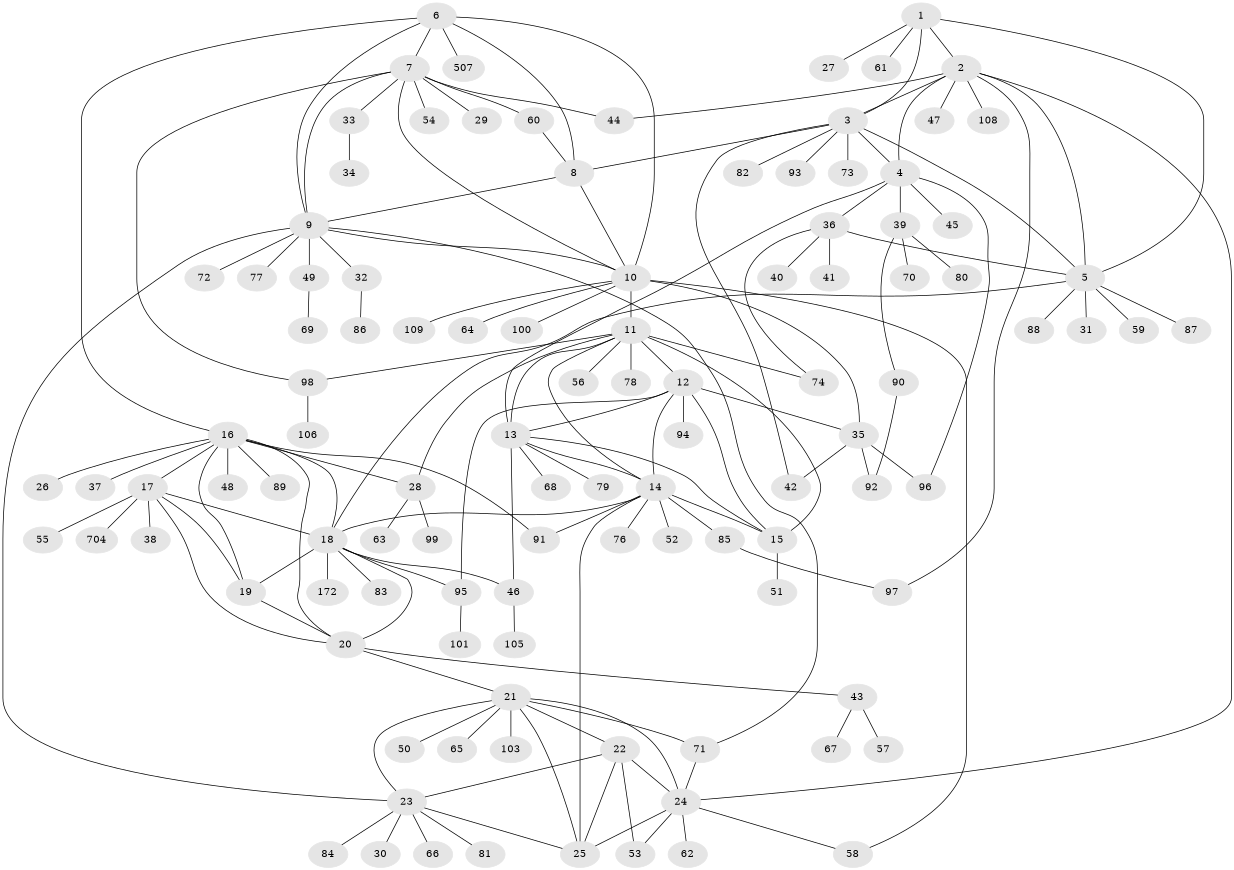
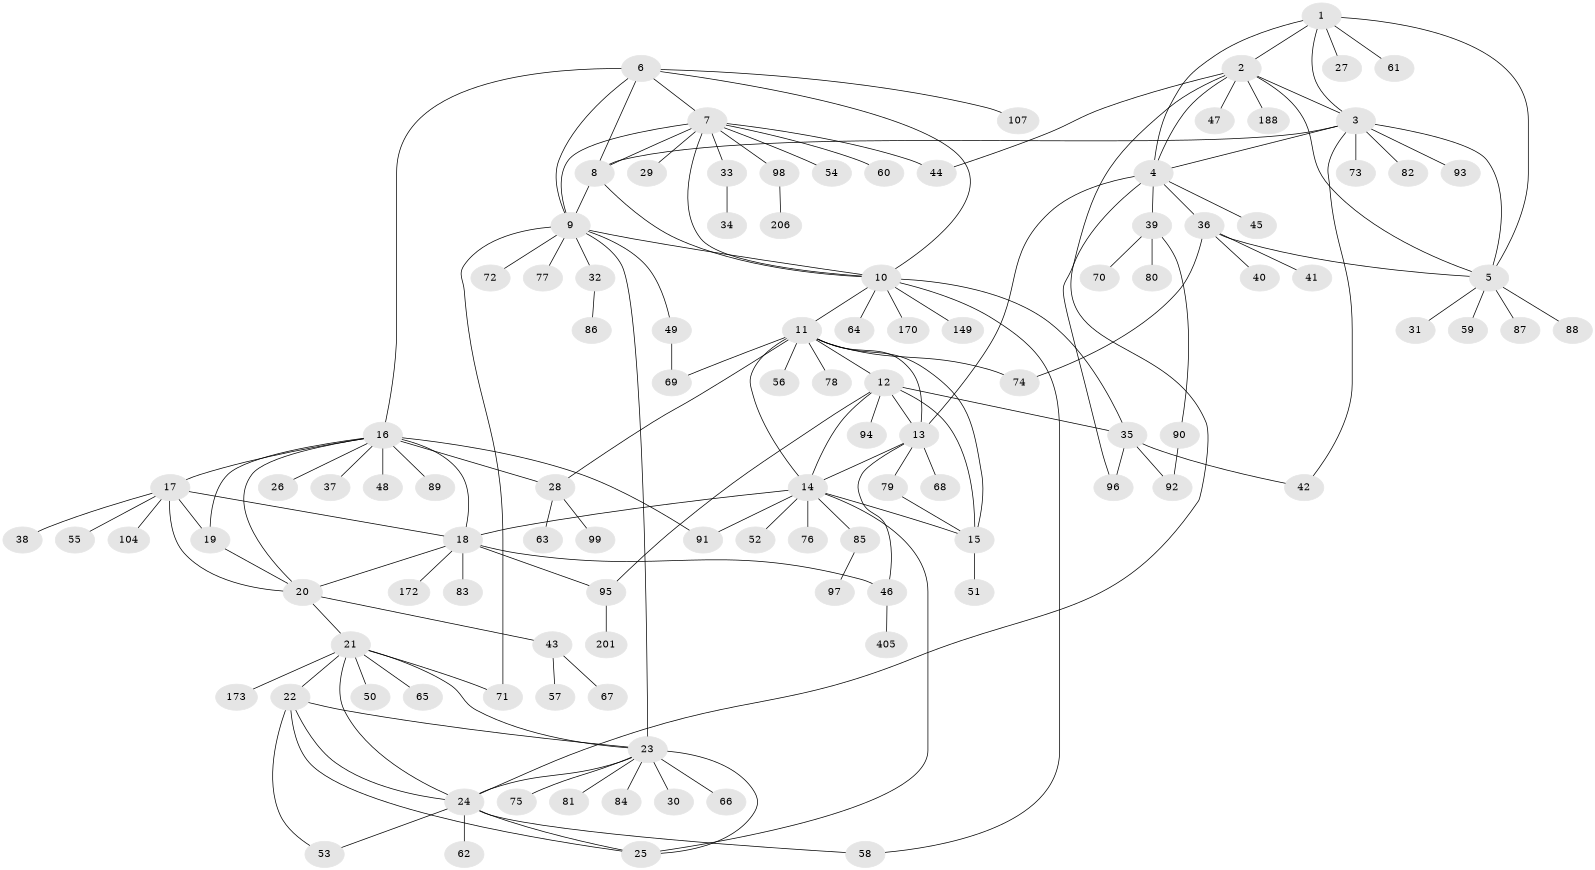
none -> (1203, 64)
(464, 68) -> (1018, 121)
(988, 121) -> (1269, 121)
(554, 147) -> (651, 147)
(657, 305) -> none
(414, 330) -> (963, 330)
(522, 330) -> (908, 330)
(1000, 337) -> none
(469, 357) -> (737, 356)
(308, 435) -> (781, 226)
(661, 465) -> (931, 514)
(97, 540) -> (129, 540)
(287, 566) -> none
(460, 645) -> (606, 645)
(515, 645) -> (886, 645)
(511, 750) -> (237, 697)
(555, 772) -> none
(691, 776) -> (555, 775)
none -> (517, 802)
